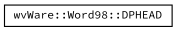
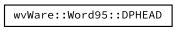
(88, 16) -> (88, 16)
